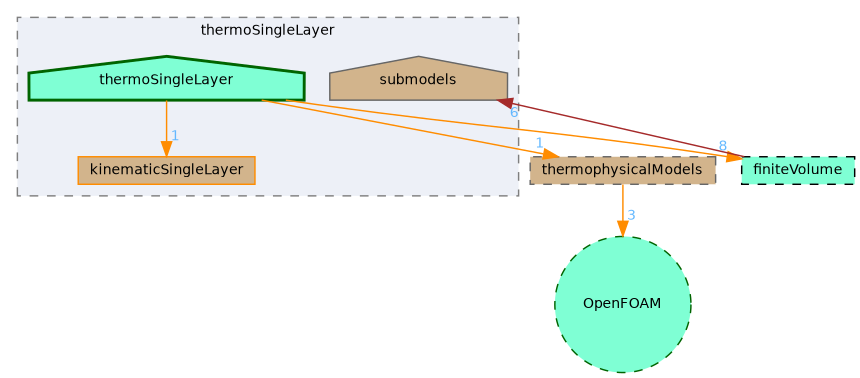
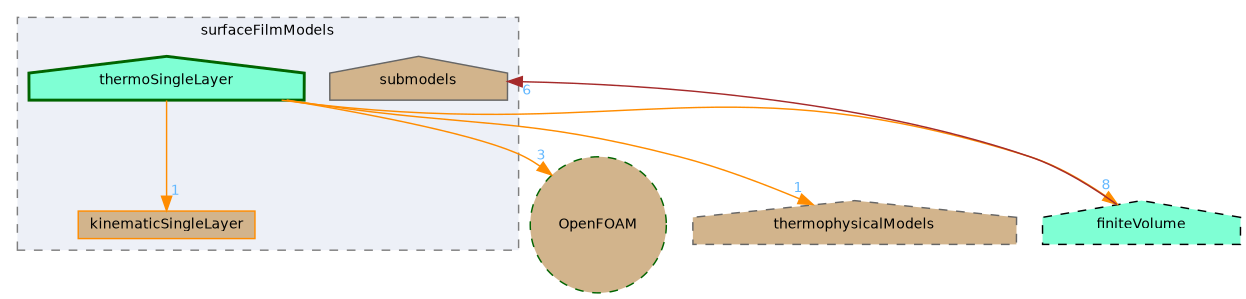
(268, 31) -> (268, 31)
(623, 171) -> (855, 225)
(798, 171) -> (1142, 225)
(623, 203) -> (429, 127)
(623, 304) -> (598, 225)
